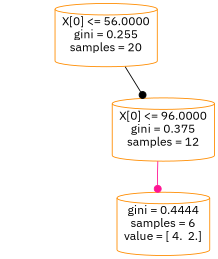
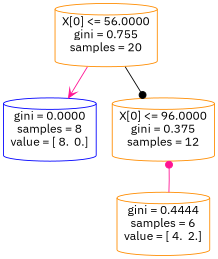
(106, 35) -> (106, 35)
none -> (50, 130)
(158, 173) -> (169, 180)
